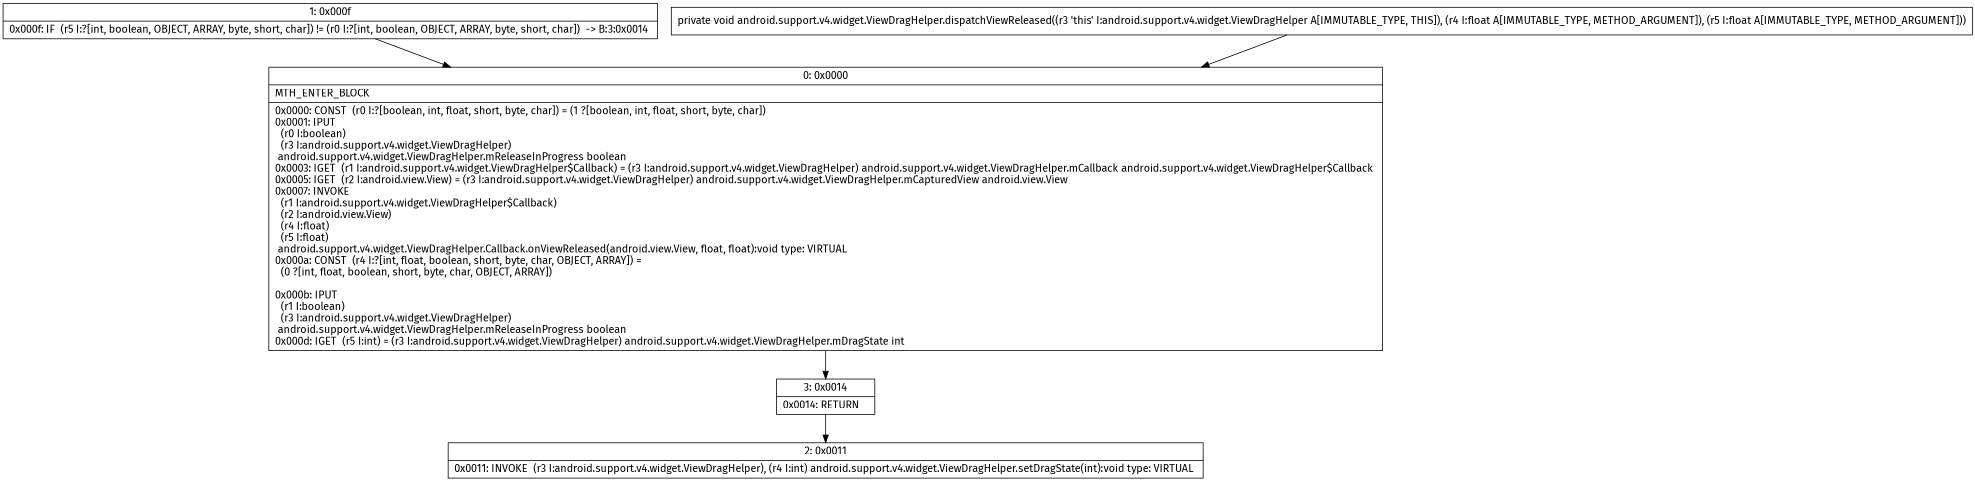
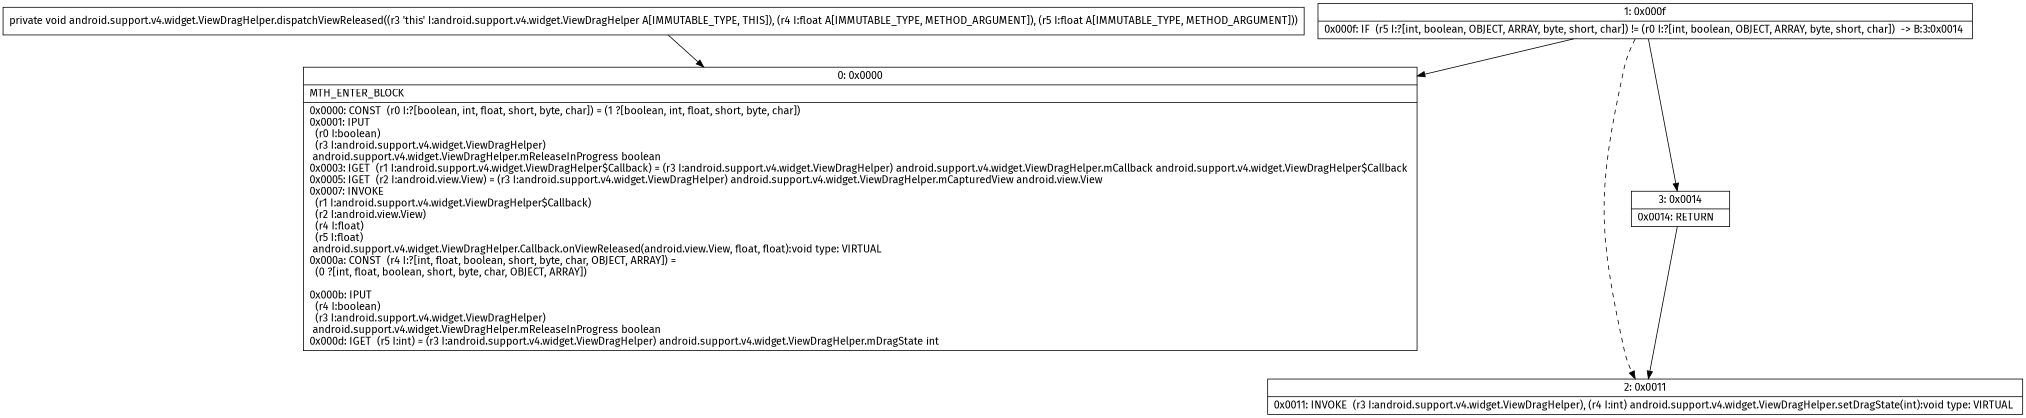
none -> (1604, 205)
(310, 307) -> (345, 307)
(826, 361) -> (1662, 111)
